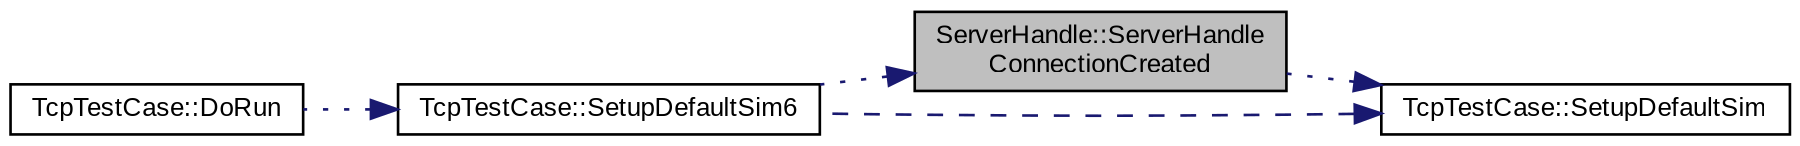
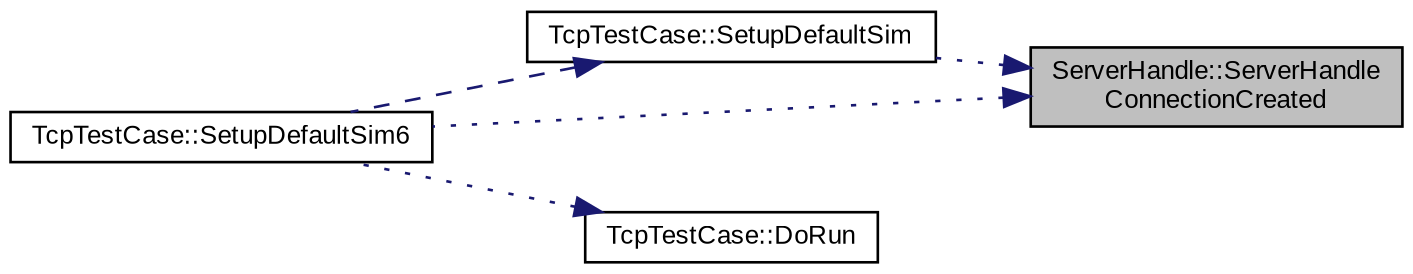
(1321, 78) -> (970, 62)
(337, 109) -> (463, 185)
